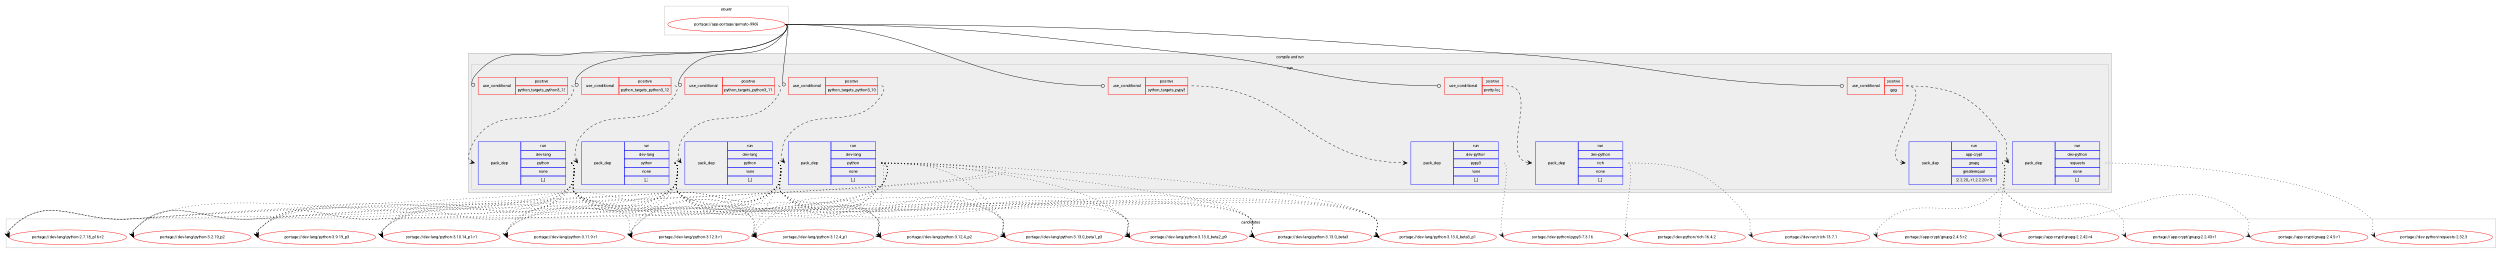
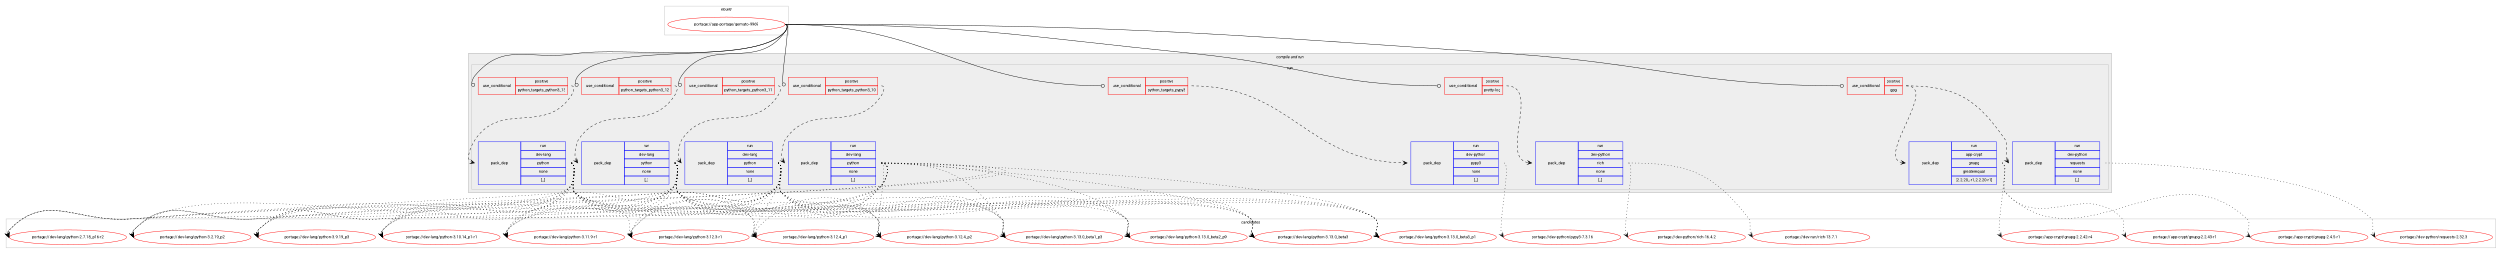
(1936, 237) -> none
